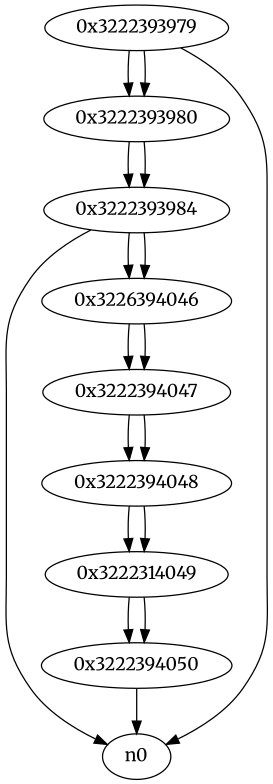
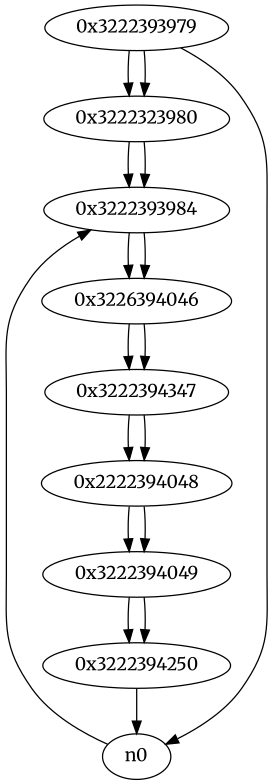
(137, 119) -> (137, 119)
(137, 392) -> (137, 392)
(137, 483) -> (137, 483)
(6, 486) -> (6, 499)
(137, 574) -> (137, 574)
(137, 666) -> (137, 666)
